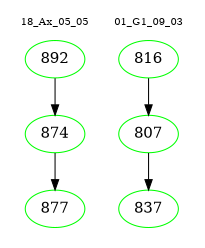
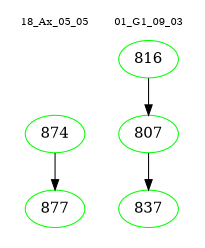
(55, 59) -> none
